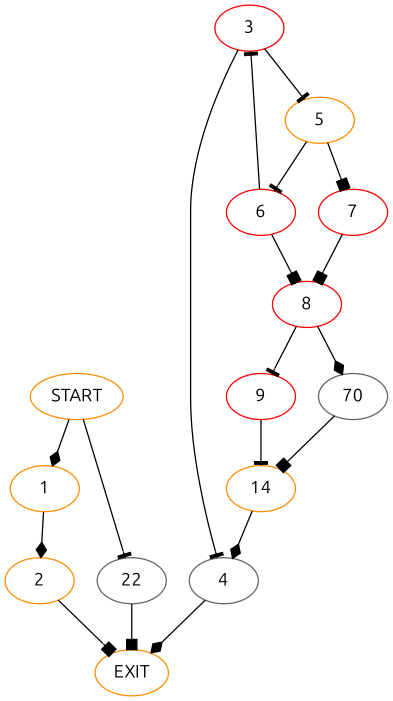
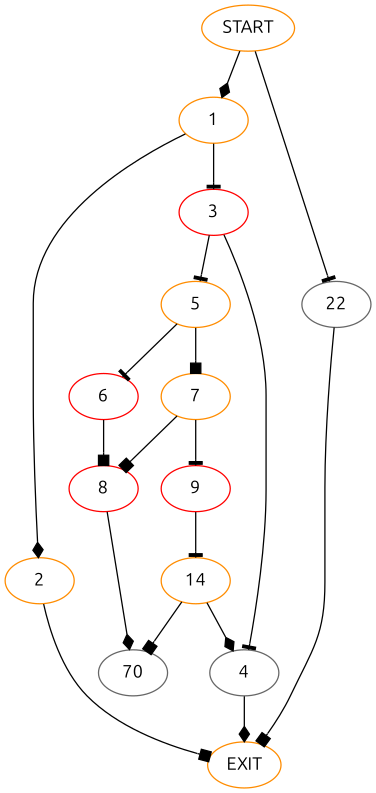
(255, 123) -> (214, 163)
(353, 212) -> (196, 397)
(285, 348) -> (196, 440)
(312, 438) -> (168, 621)
